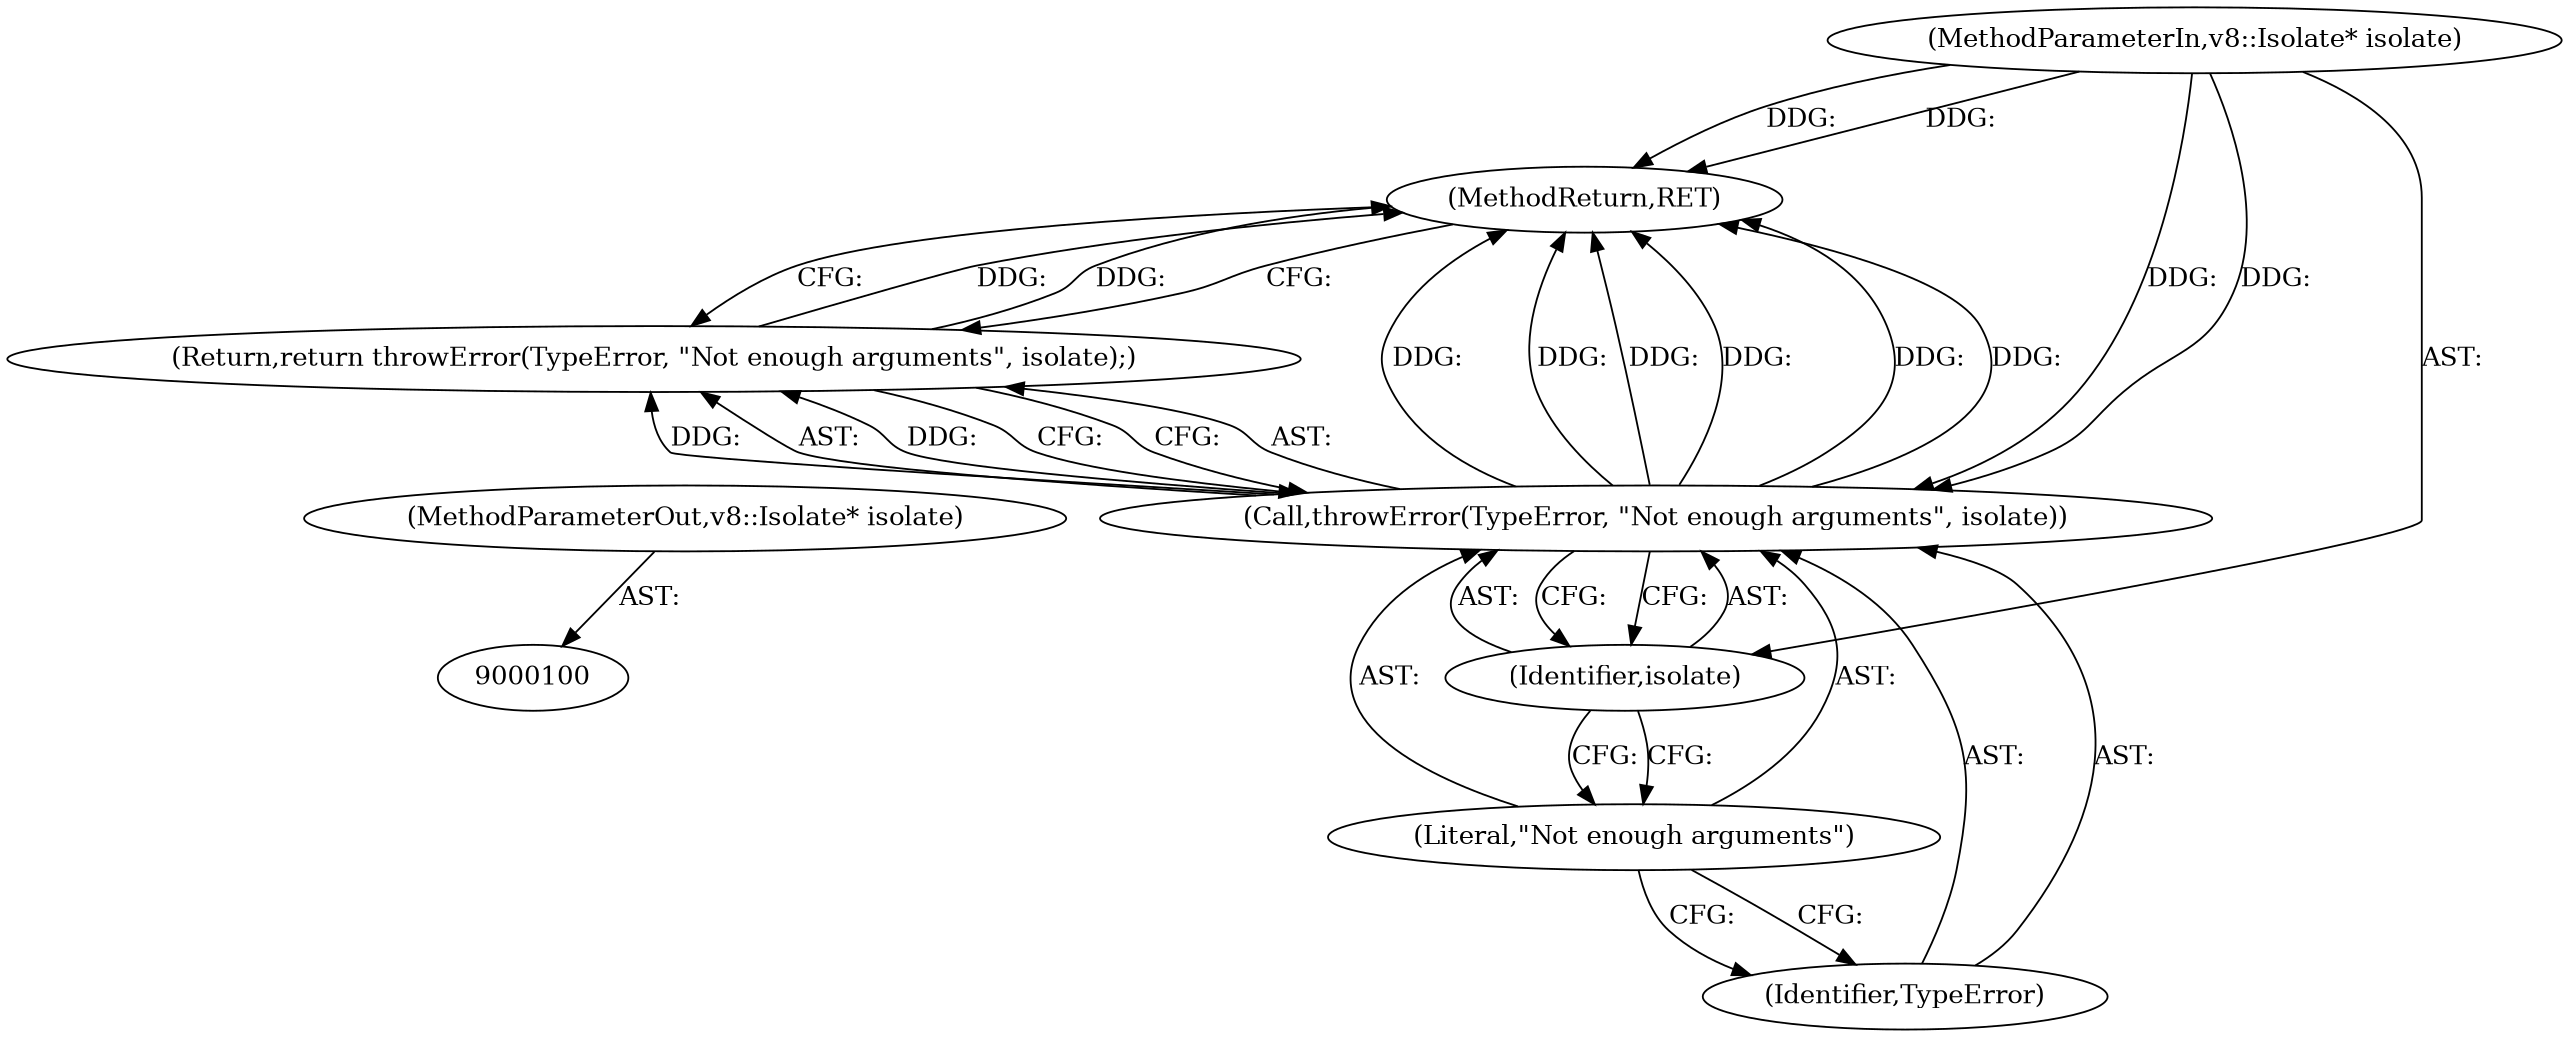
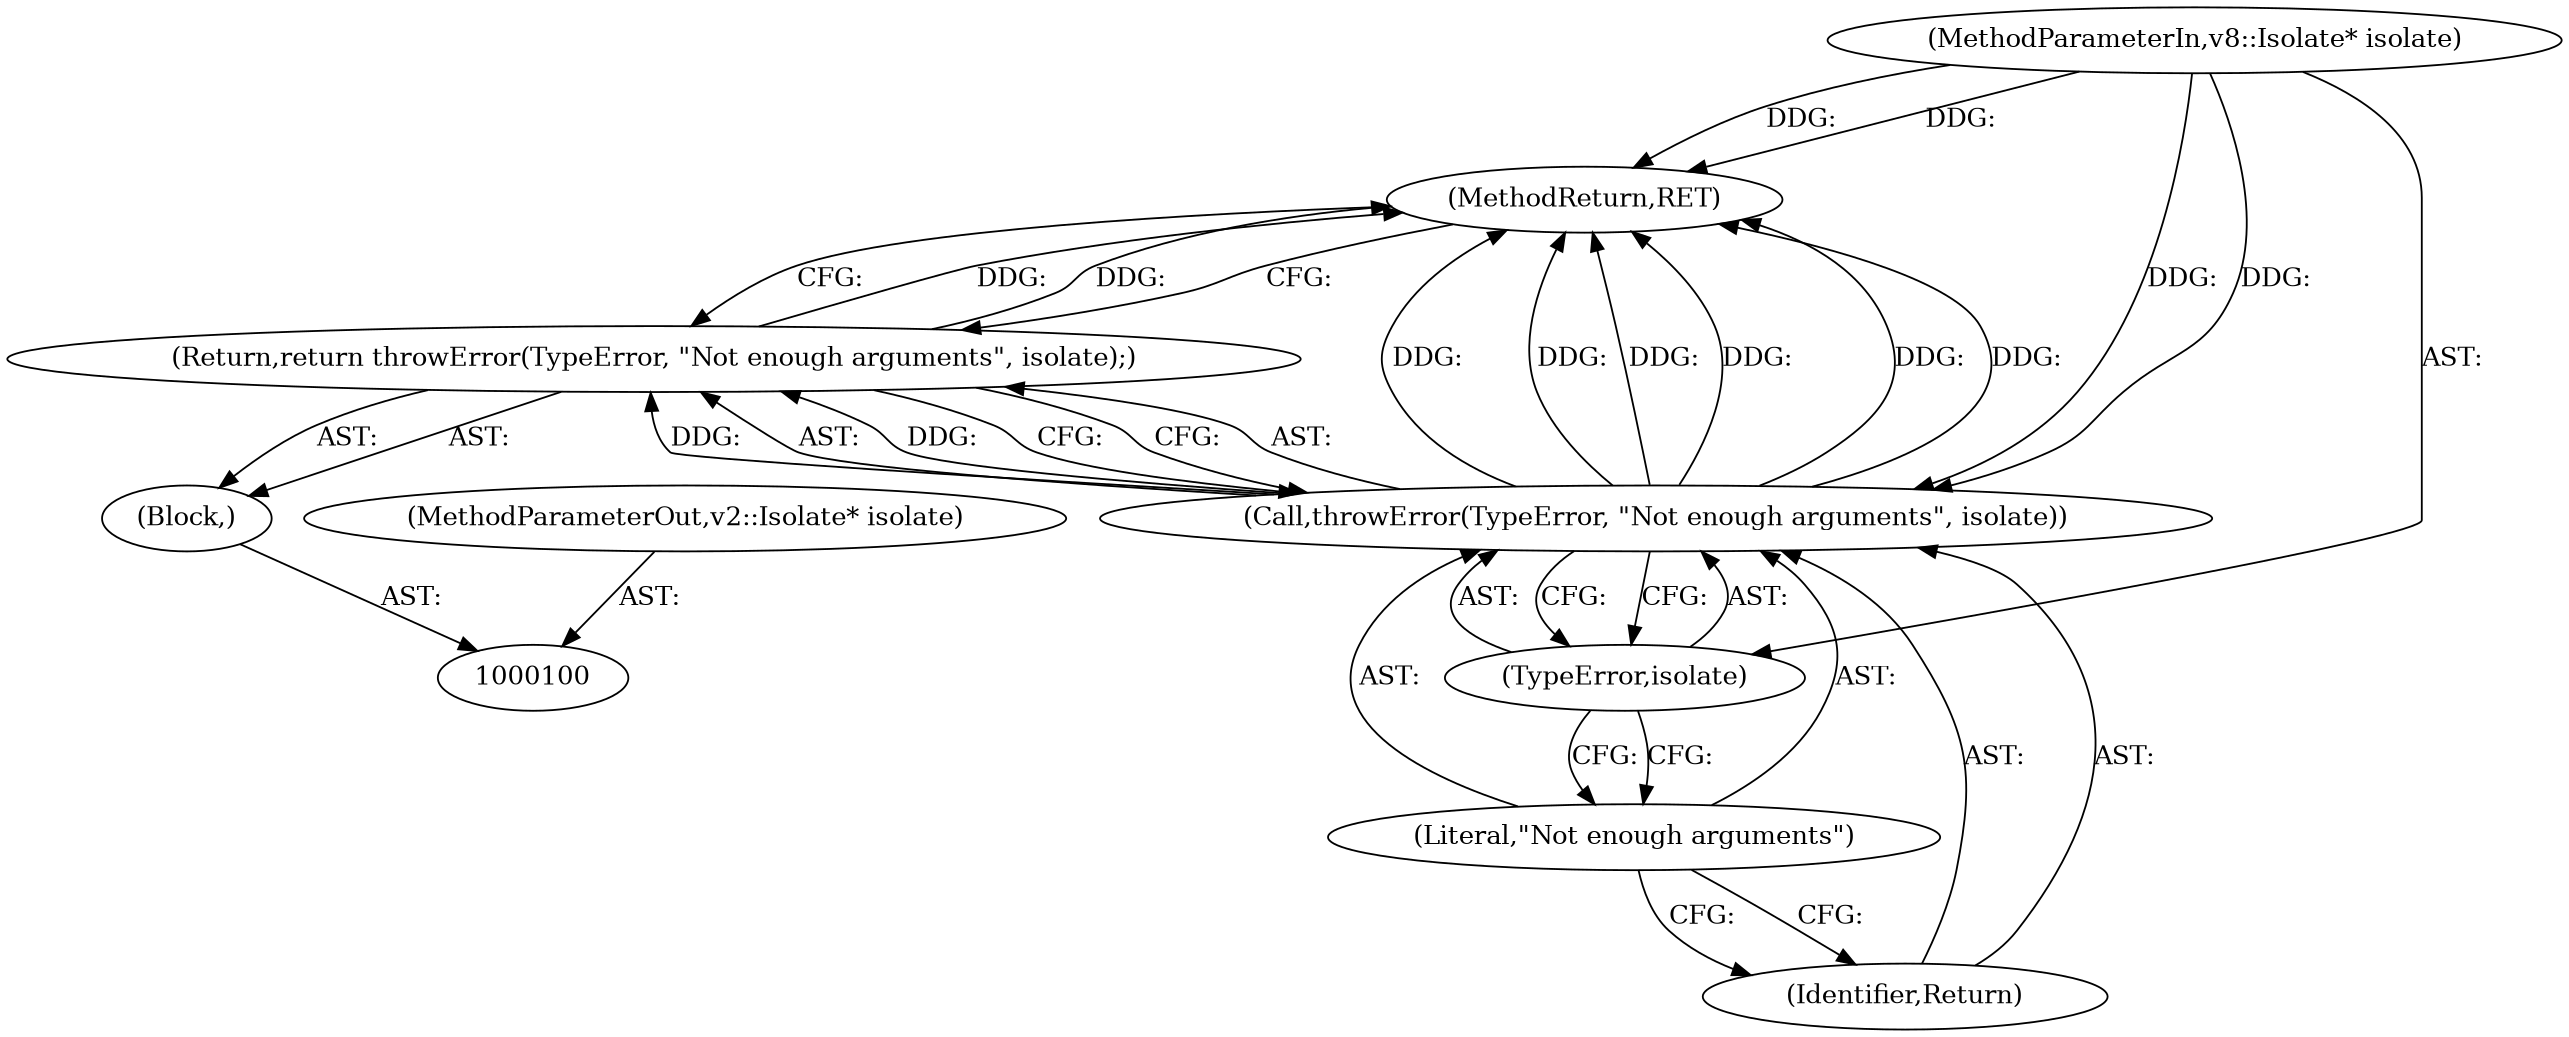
none -> (187, 518)
(685, 518) -> (685, 518)
(533, 678) -> (533, 678)
(1625, 678) -> (1625, 678)
(1905, 997) -> (1905, 997)
